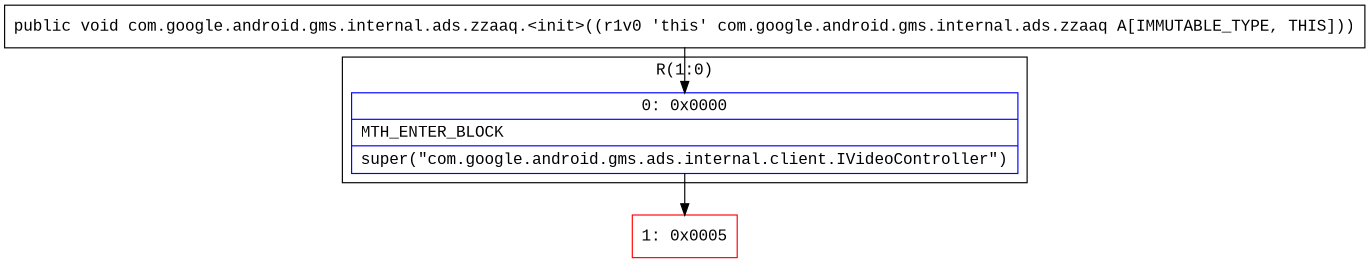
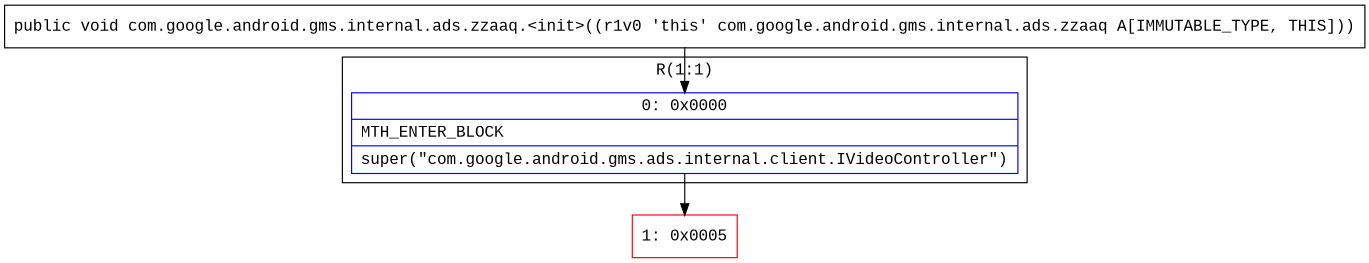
(685, 70) -> (685, 70)
